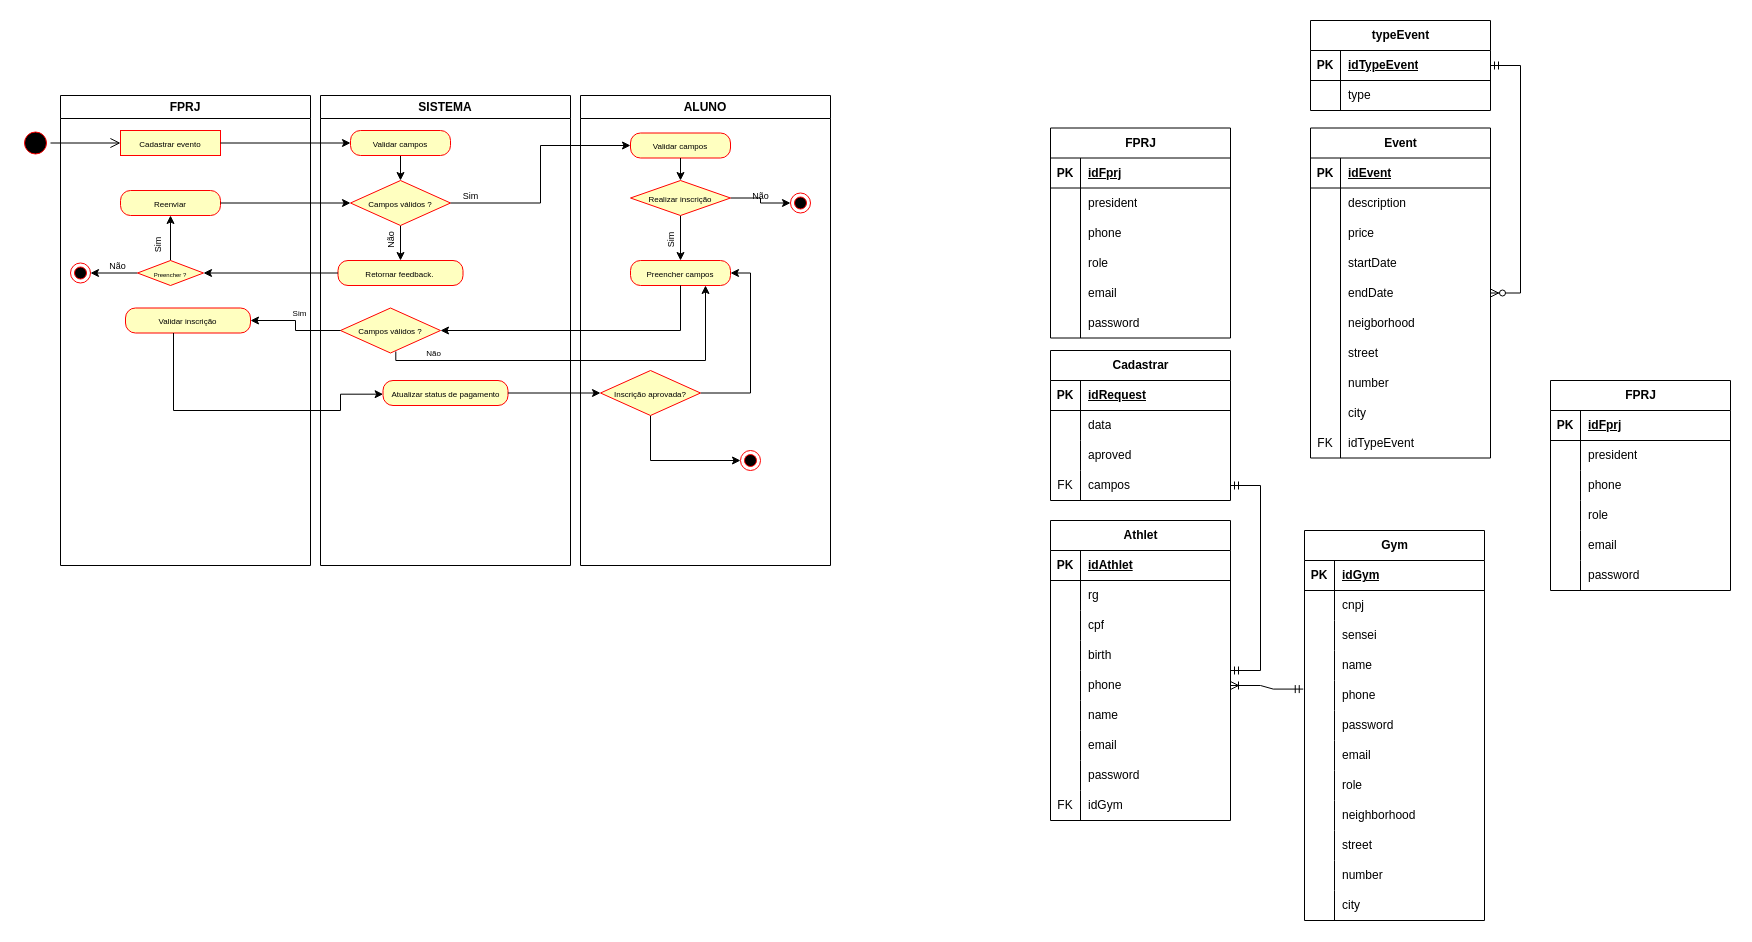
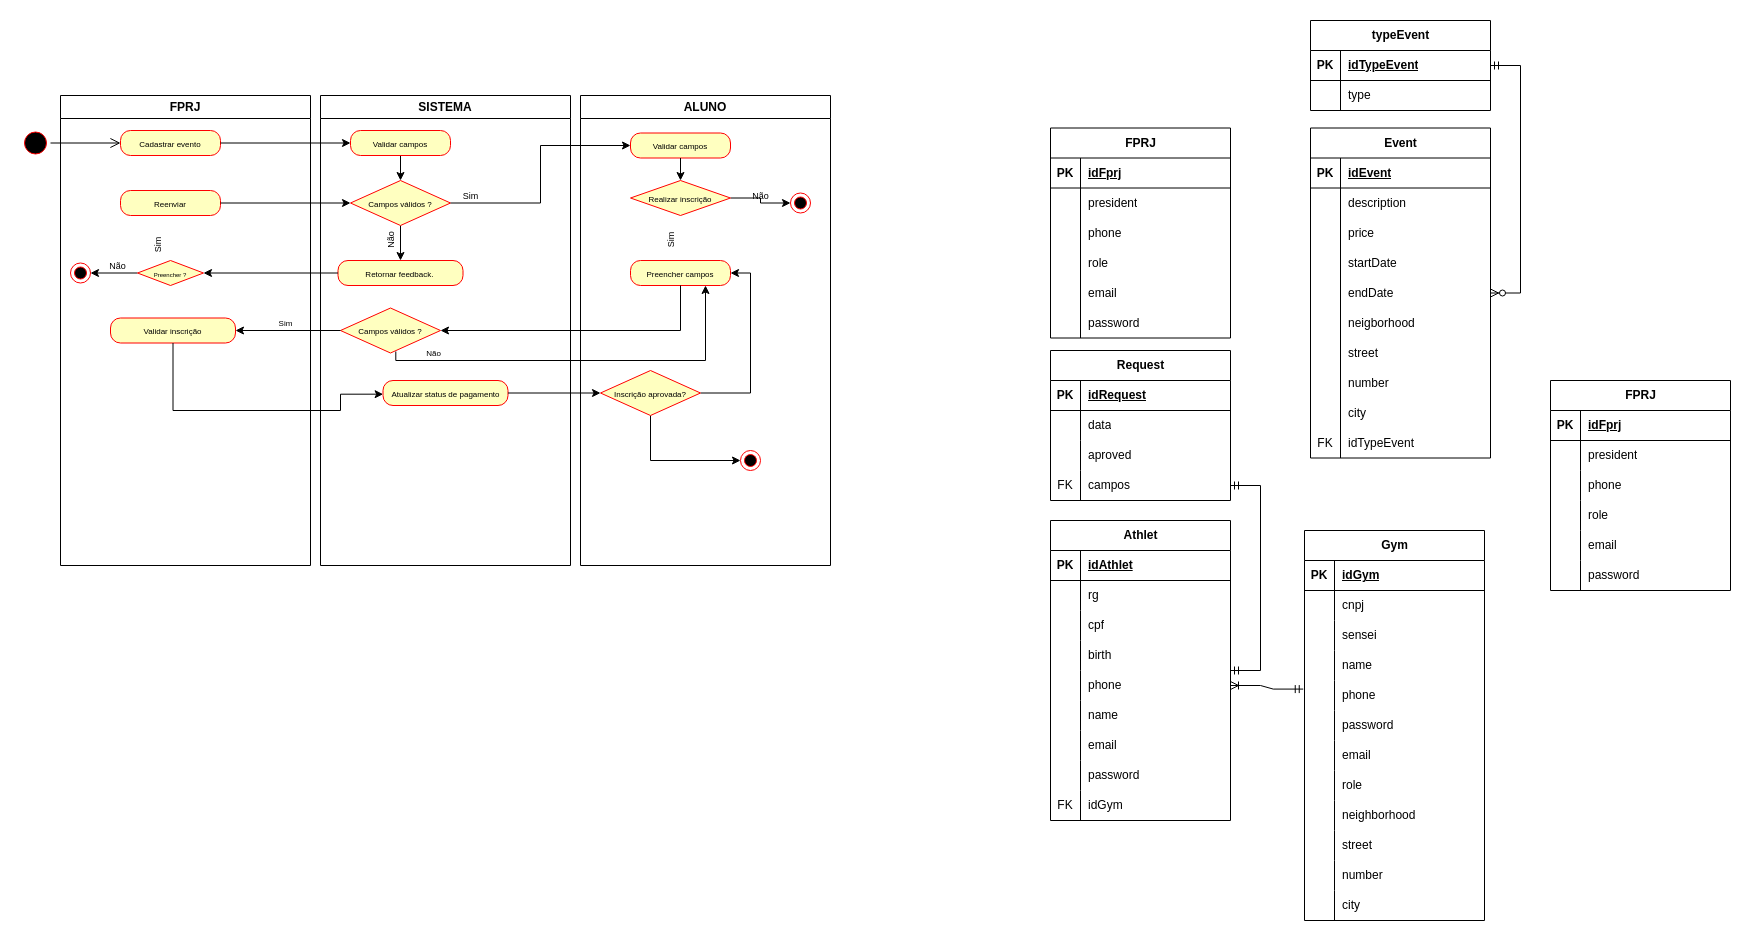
(171, 143) -> (171, 143)
(681, 235) -> none
(171, 241) -> none
(188, 321) -> (173, 331)
(1141, 366) -> (1141, 366)
